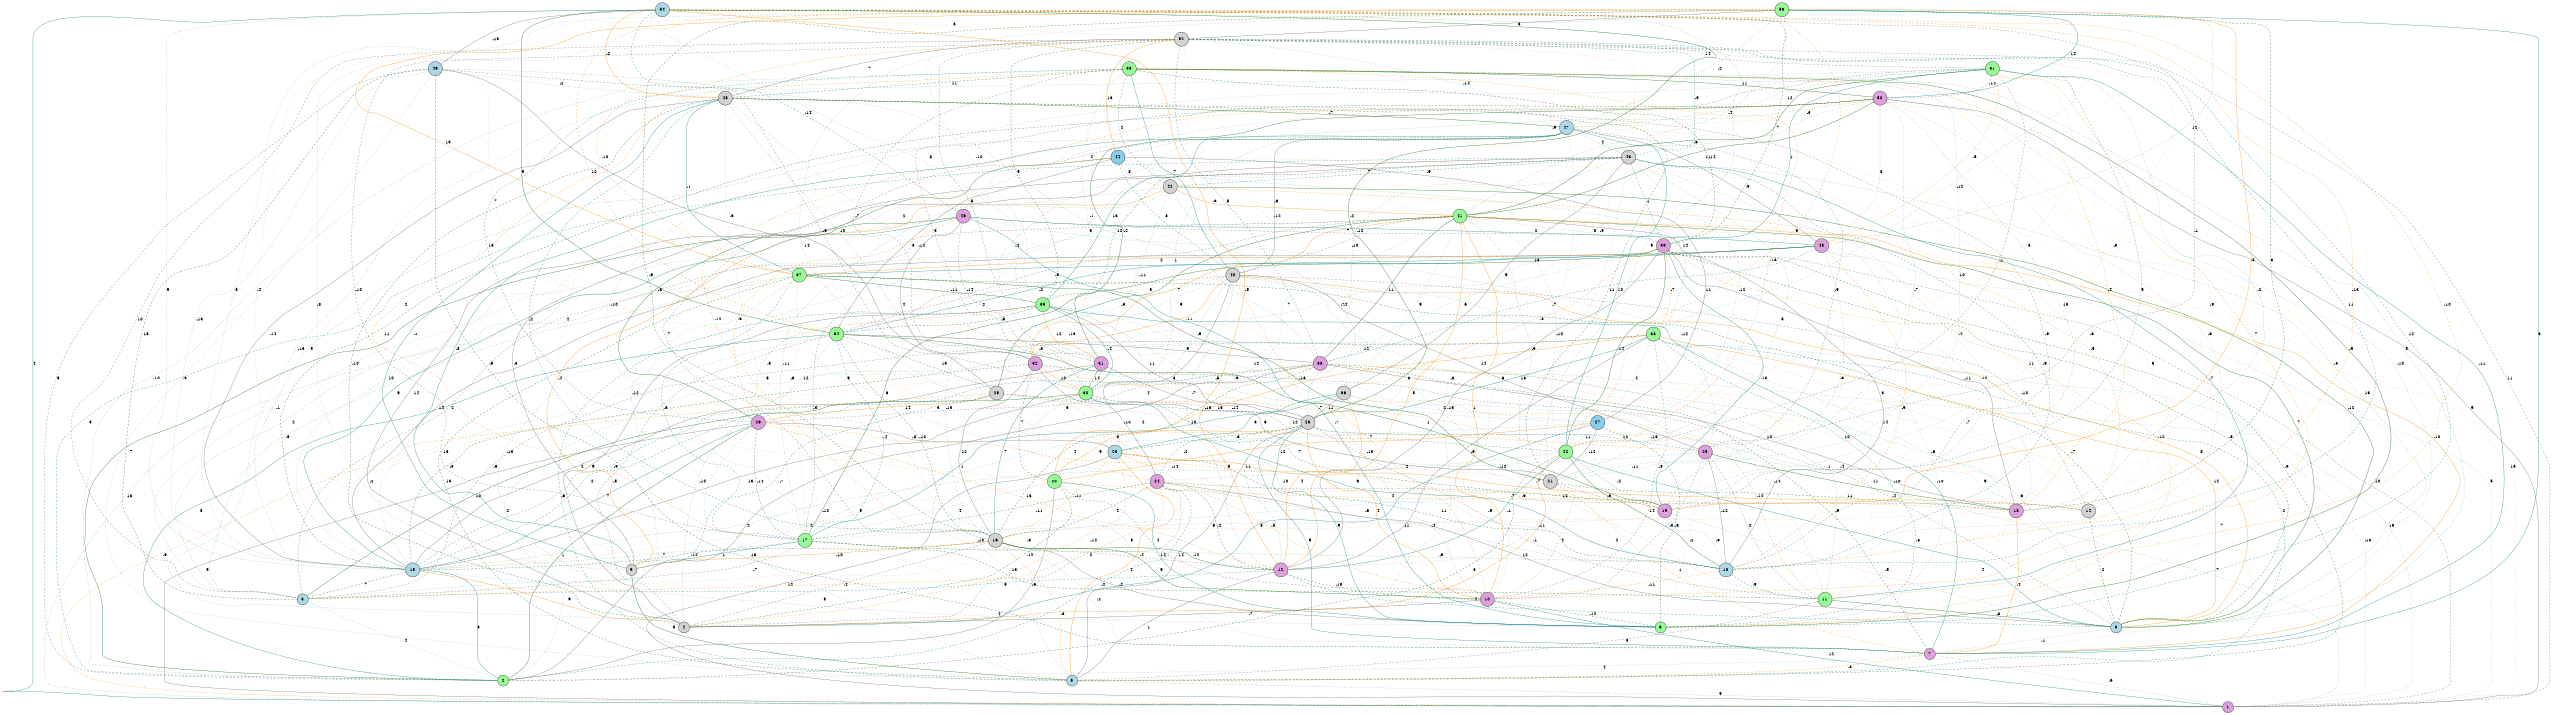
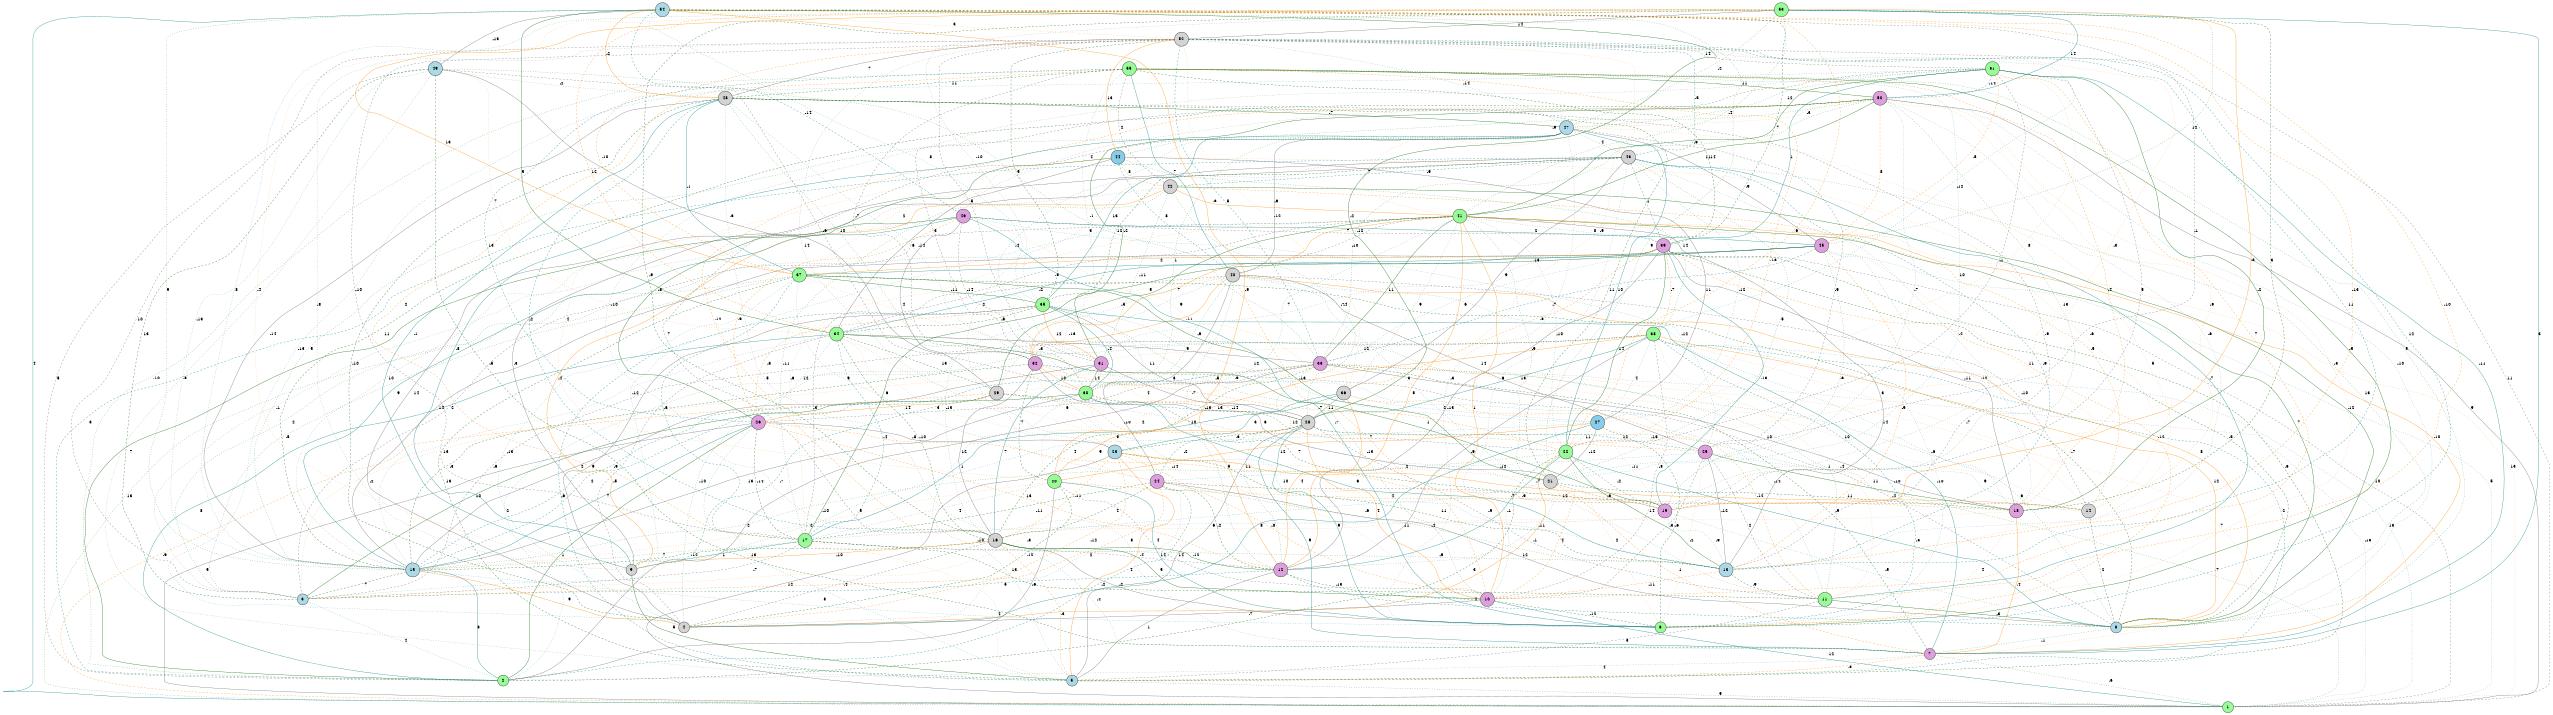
(1519, 24) -> (1521, 24)
(2235, 266) -> (2235, 266)
(972, 602) -> (972, 602)
(2228, 707) -> (2228, 707)
